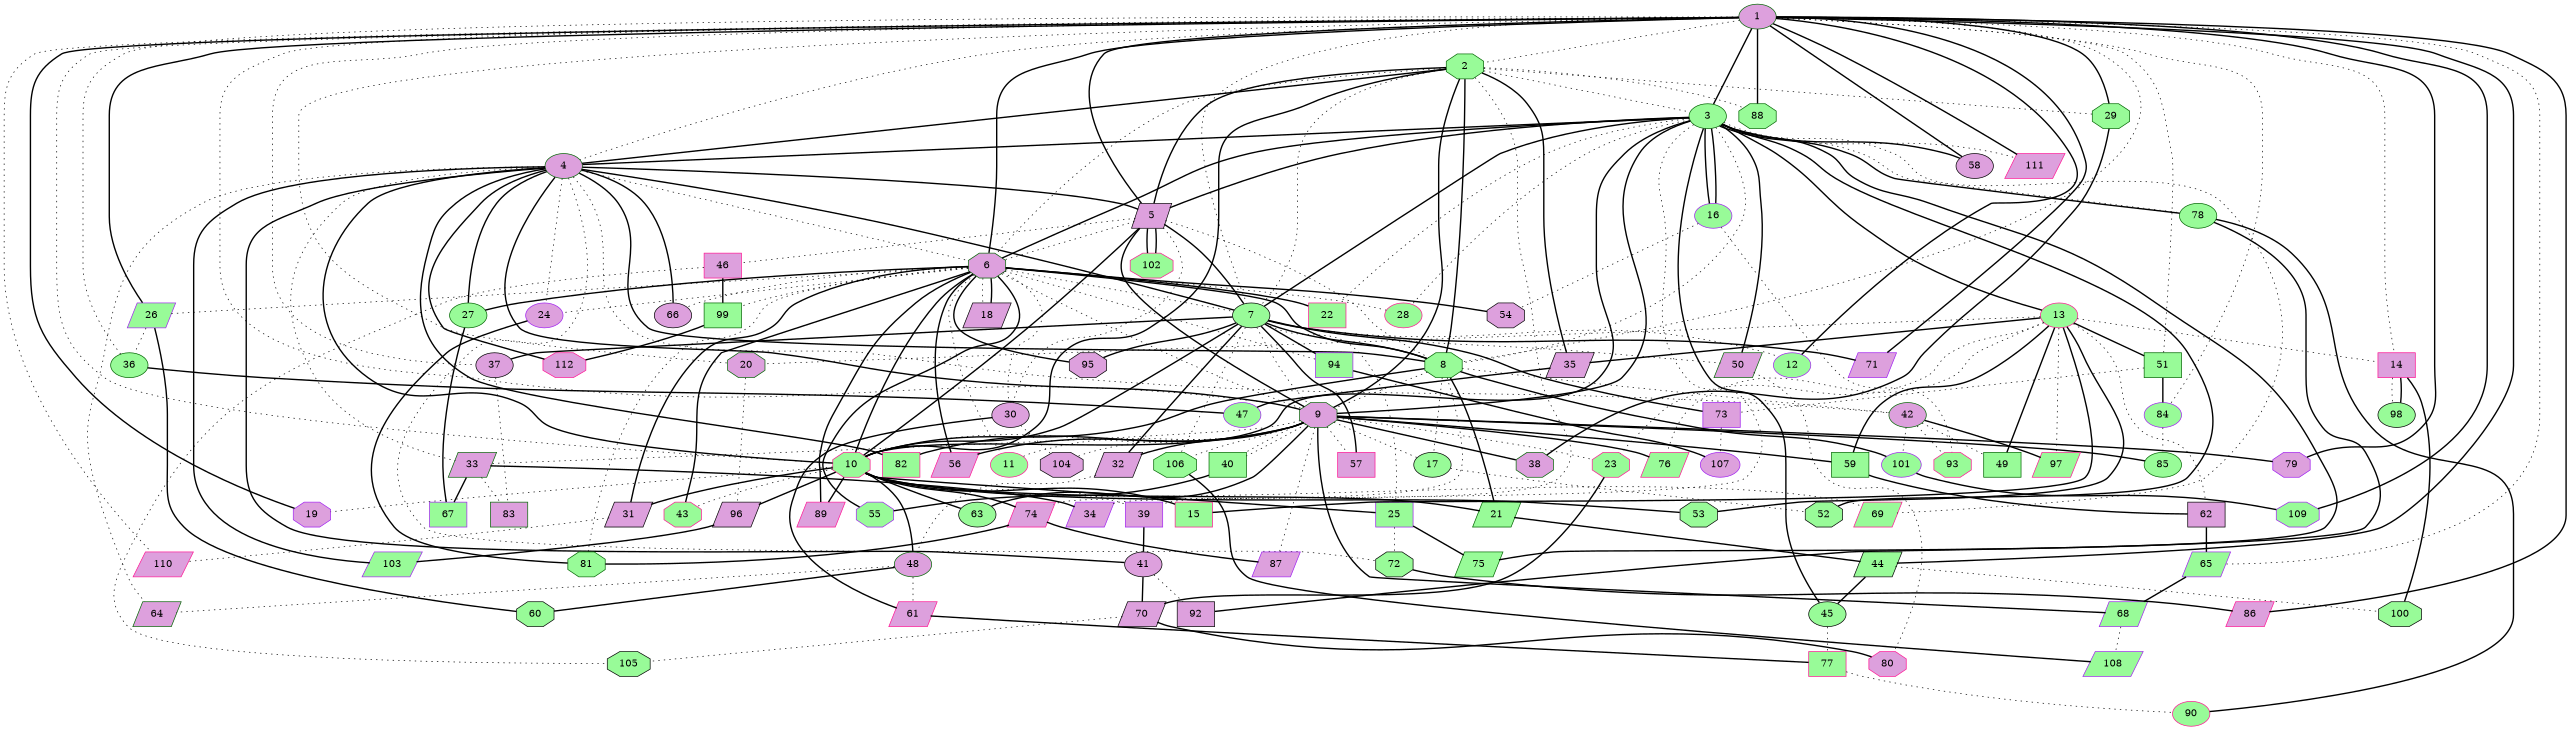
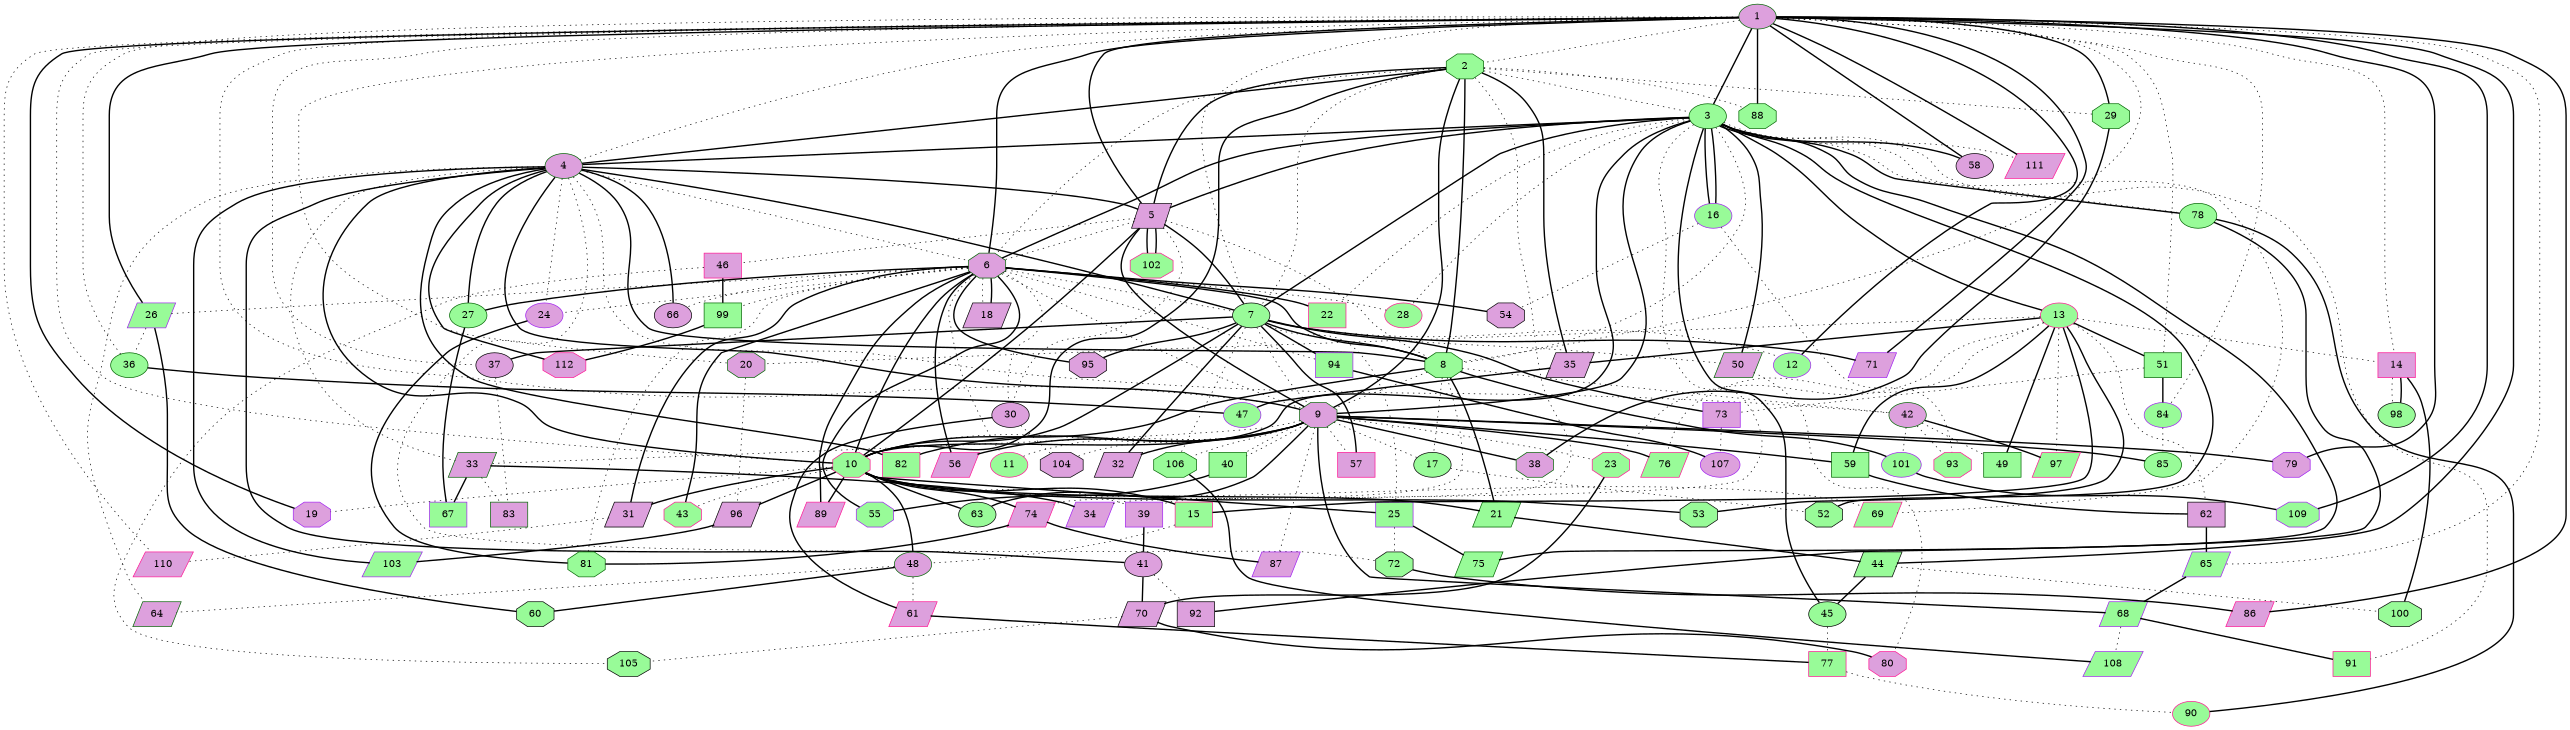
(1018, 483) -> (1079, 547)
none -> (2352, 664)
